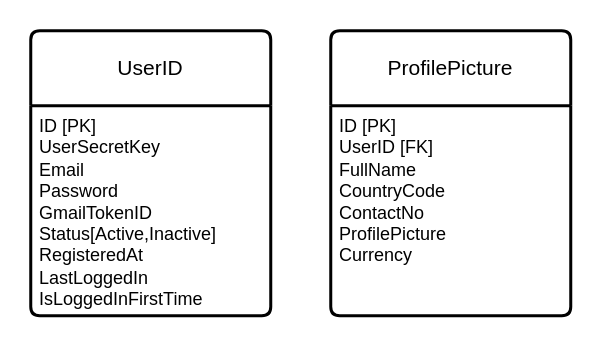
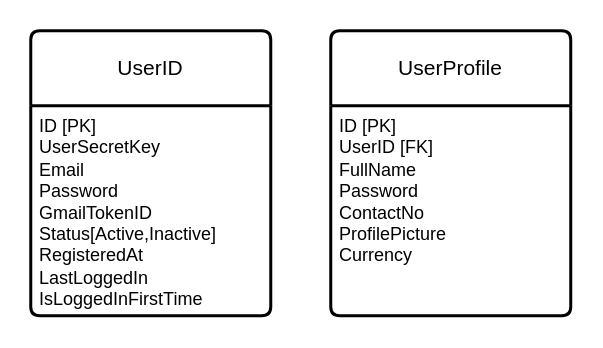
(451, 68) -> (451, 68)
(403, 192) -> (403, 192)
